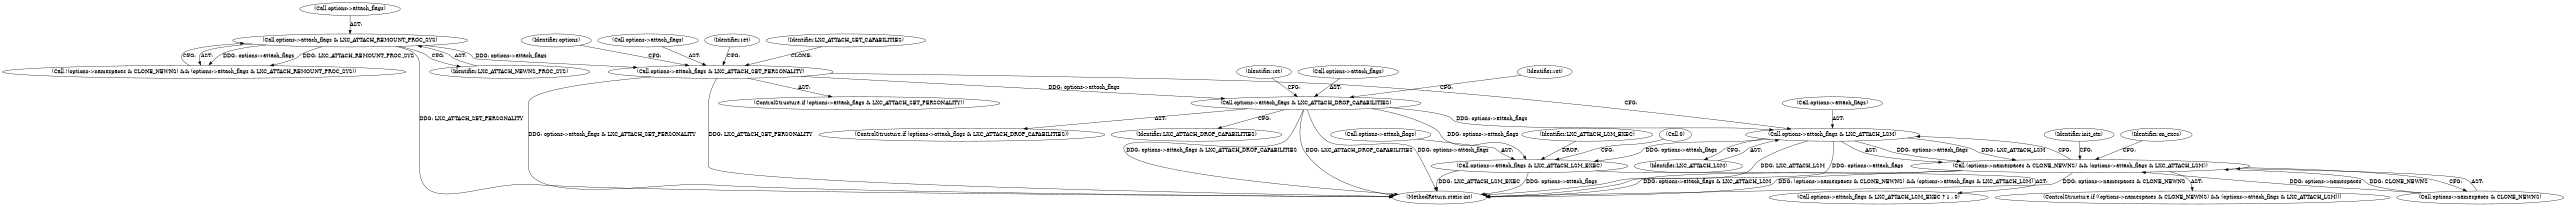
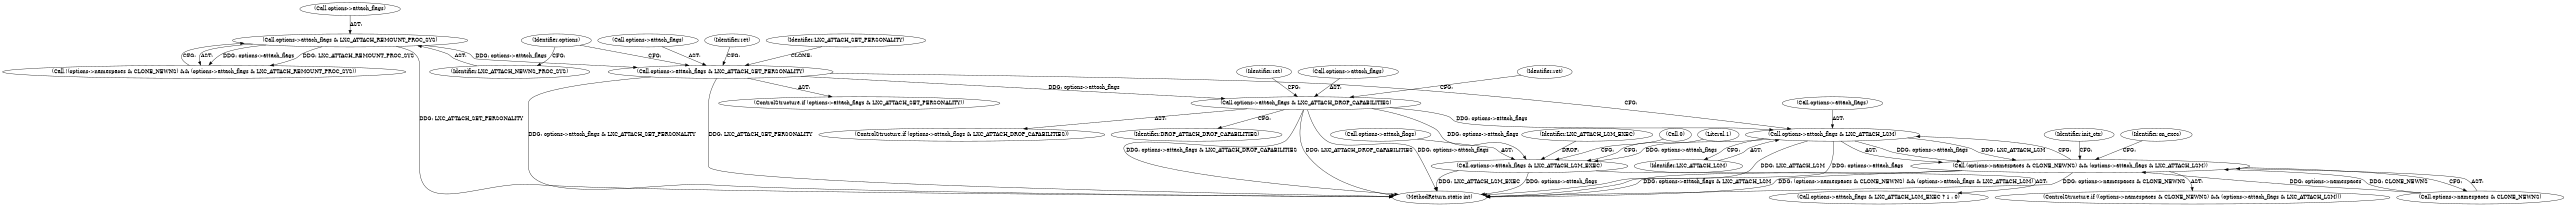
(846, 40) -> (846, 40)
(428, 56) -> (550, 57)
(1197, 135) -> (1197, 135)
none -> (1718, 135)
